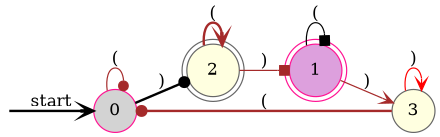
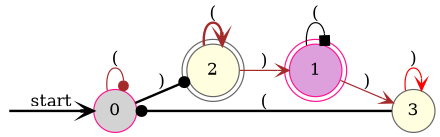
(258, 70) -> (258, 70)
(269, 111) -> (269, 111)
